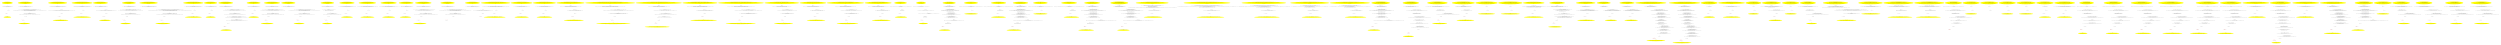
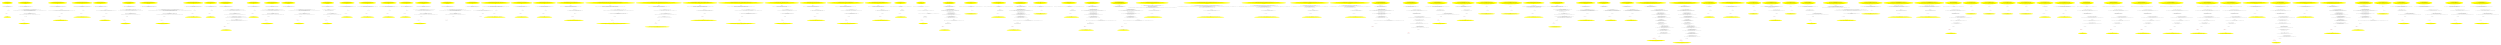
none -> (1989, 14)
(1374, 30) -> none
none -> (1951, 33)
(1408, 36) -> none
